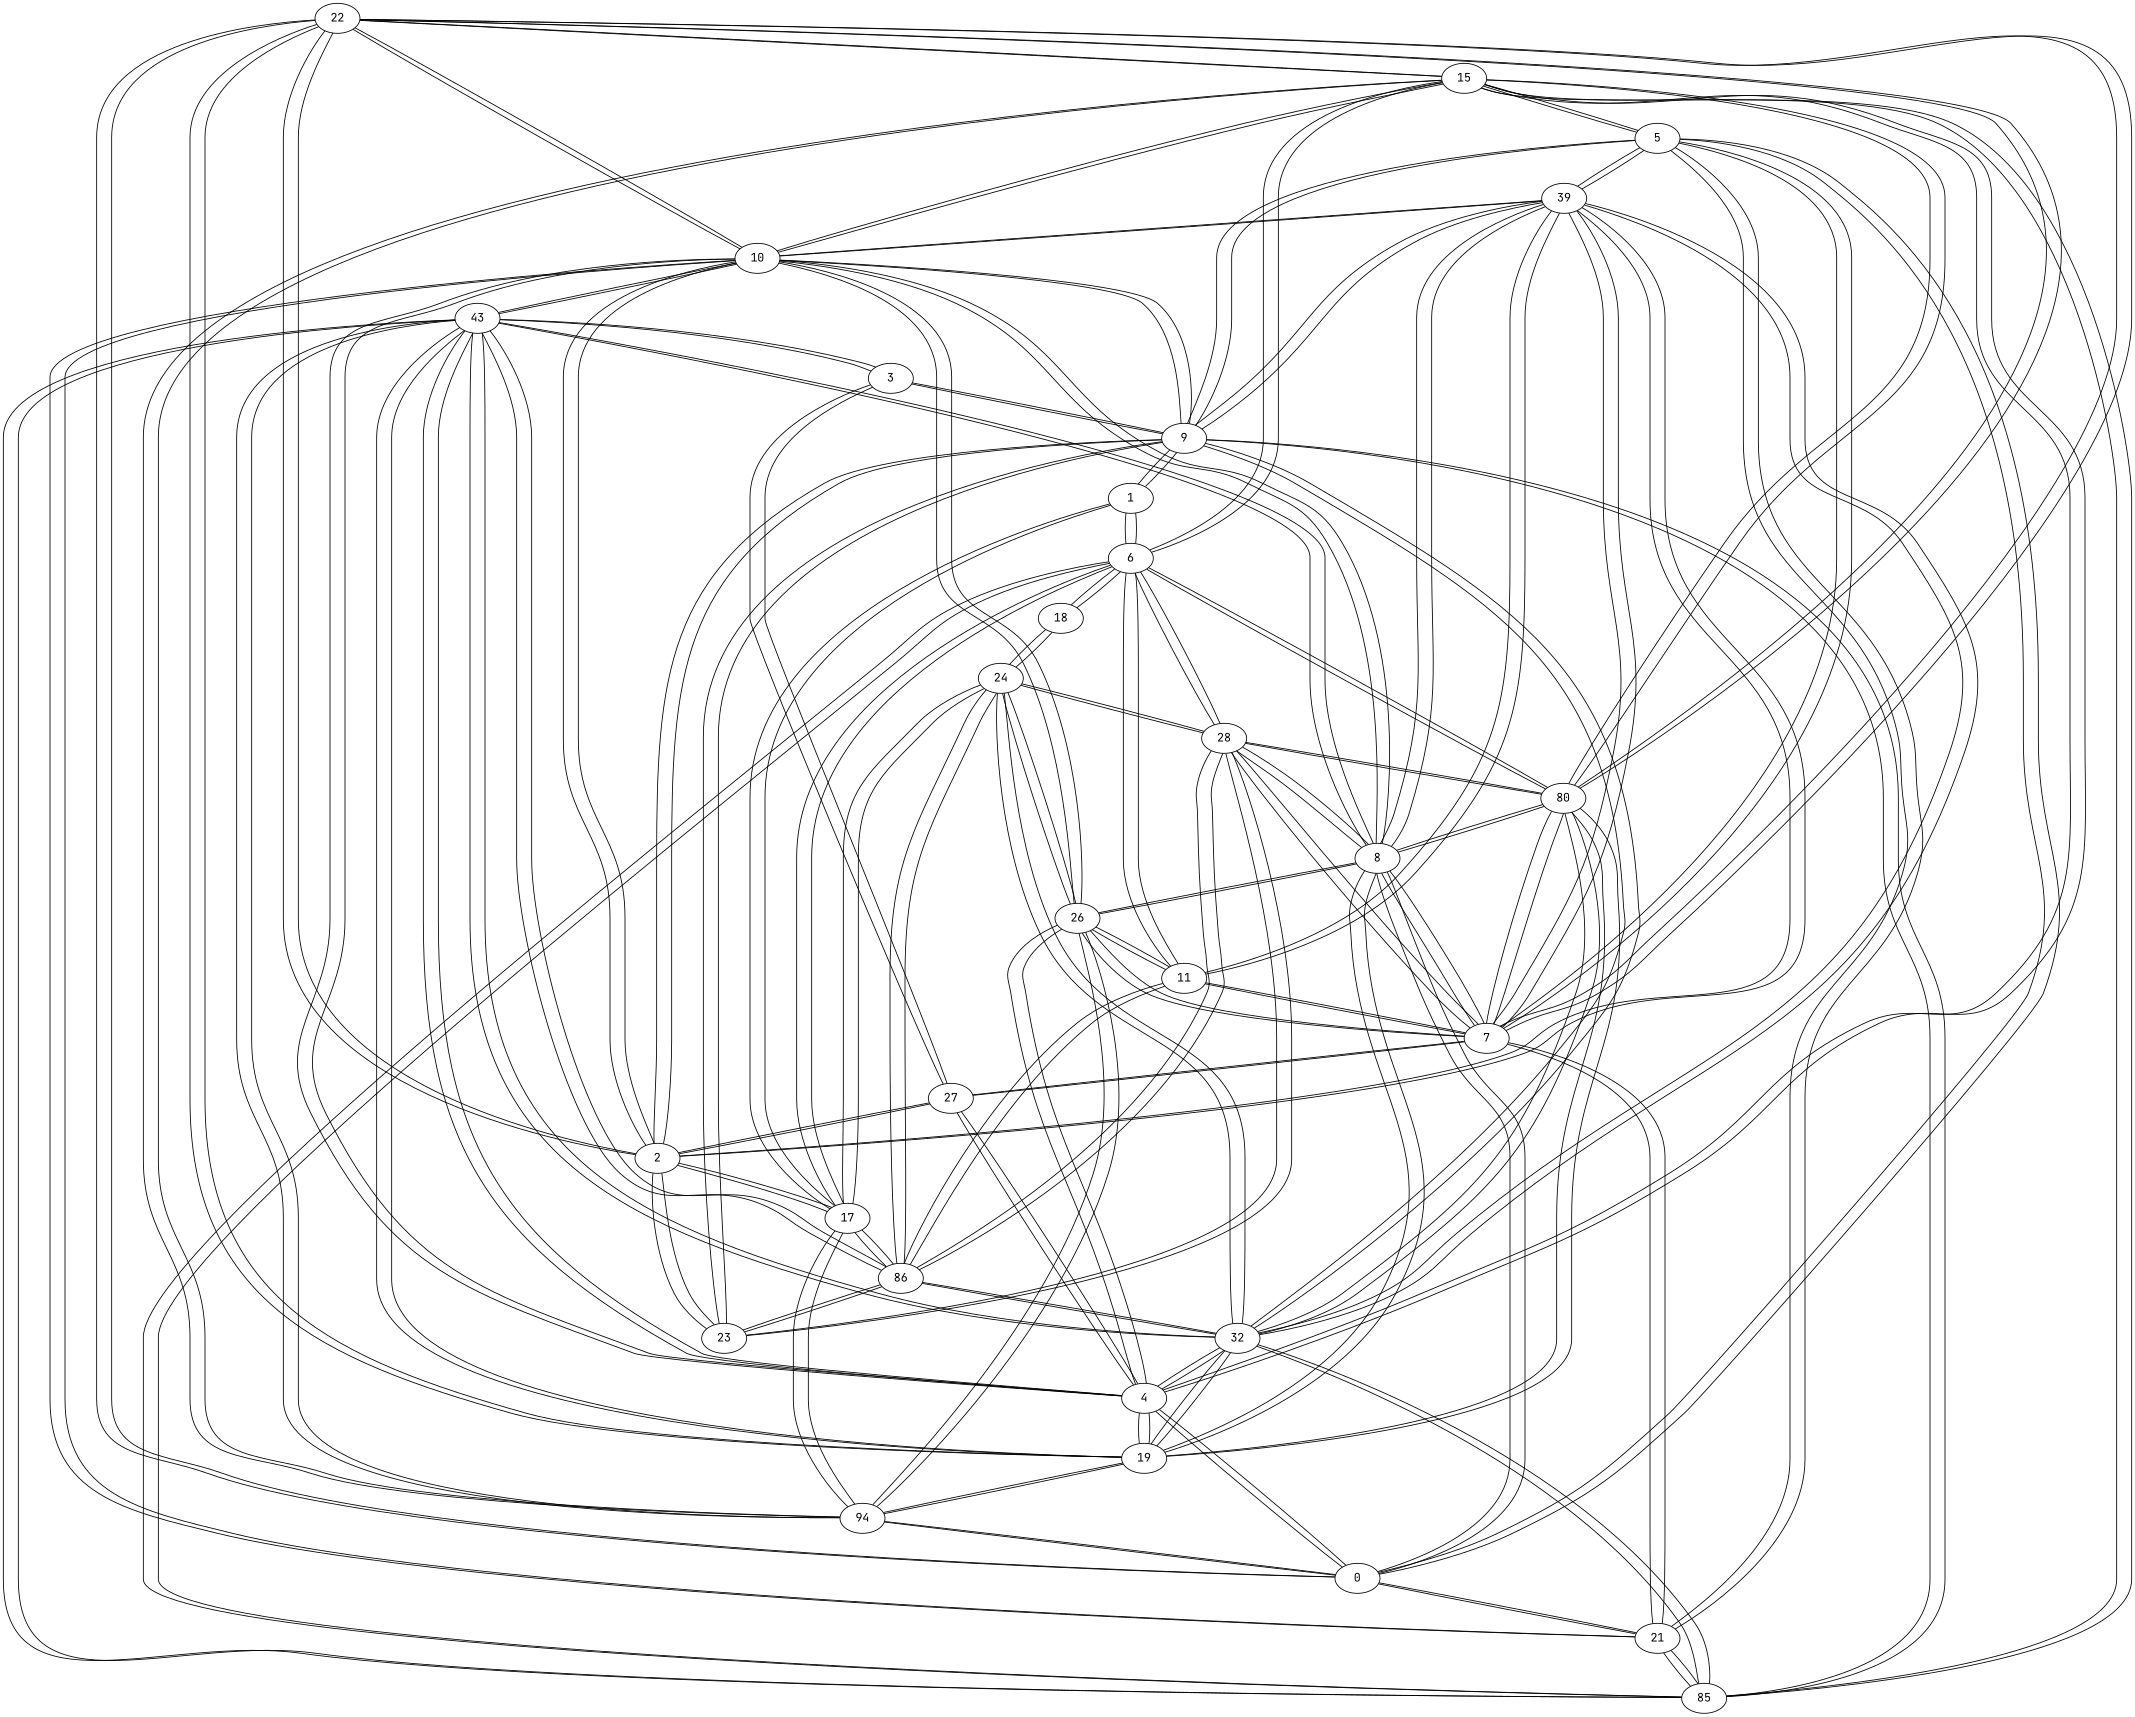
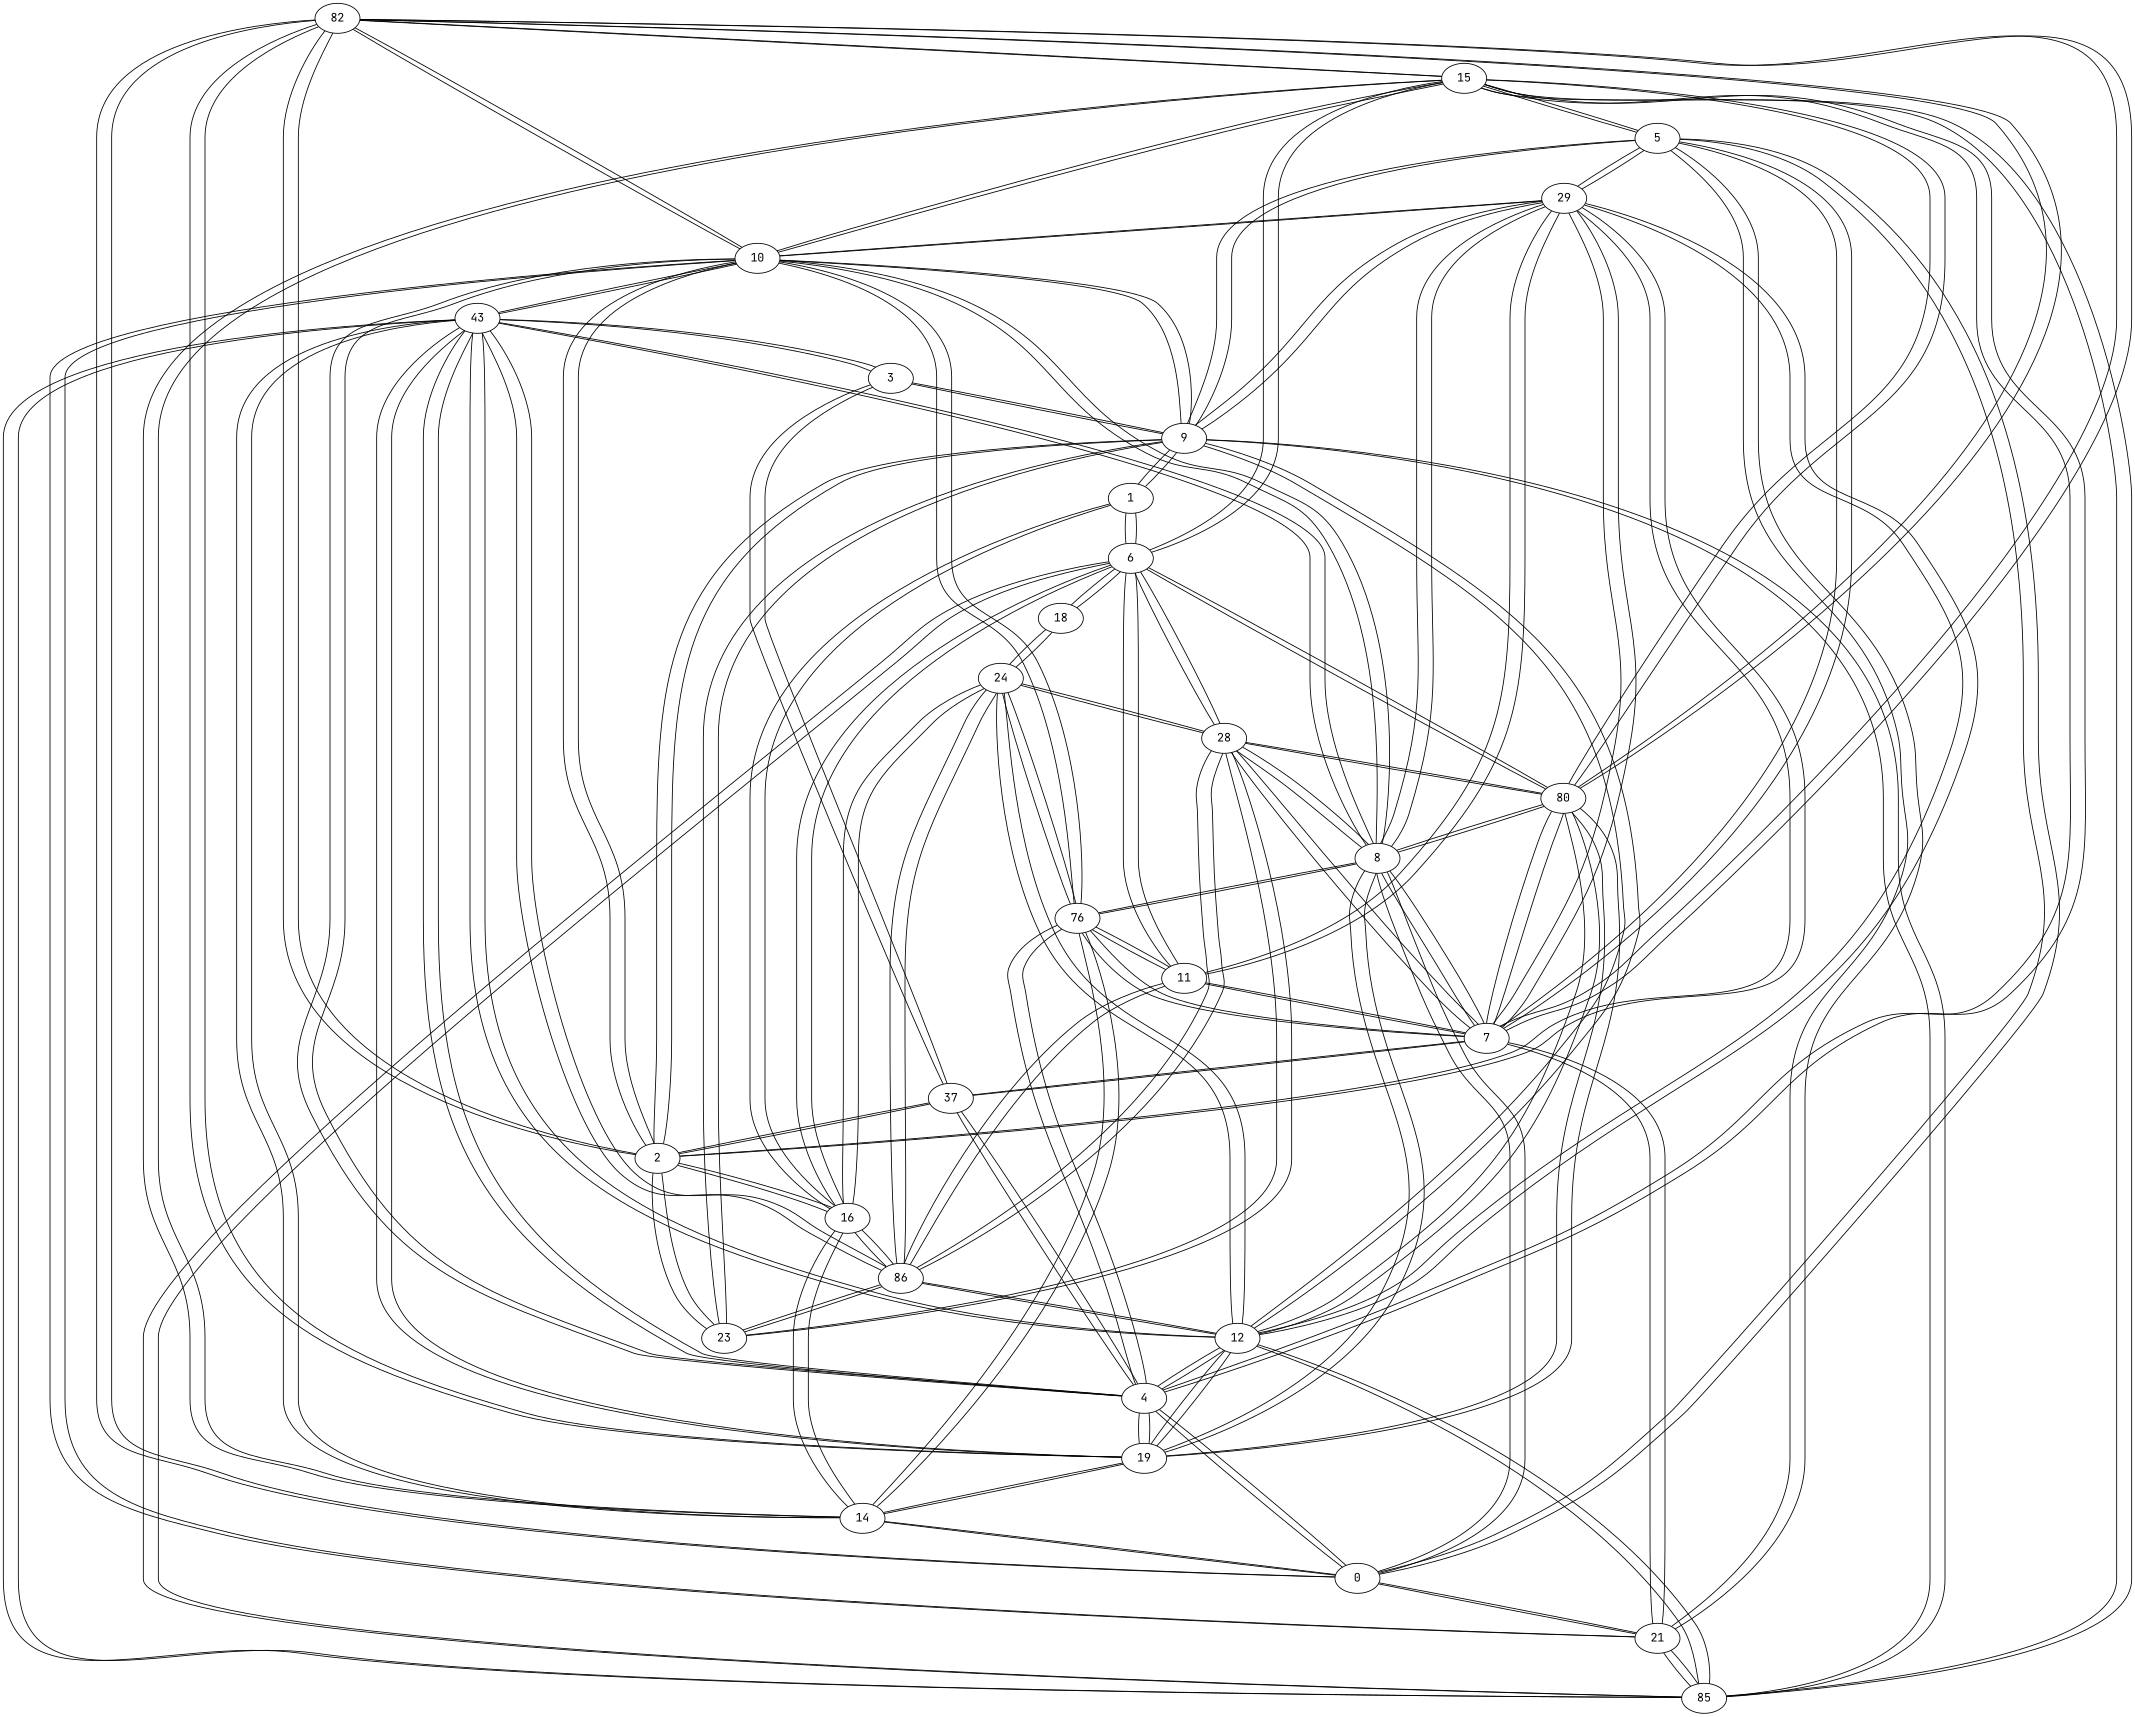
(338, 18) -> (338, 18)
(1564, 198) -> (1564, 198)
(1078, 918) -> (1078, 918)
(951, 1098) -> (951, 1098)
(848, 1218) -> (848, 1218)
(1238, 1338) -> (1238, 1338)
(862, 1518) -> (862, 1518)
